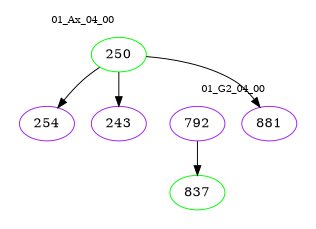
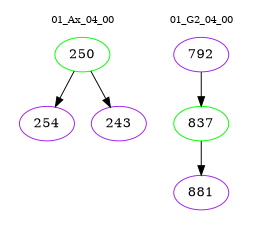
(205, 68) -> (201, 153)
